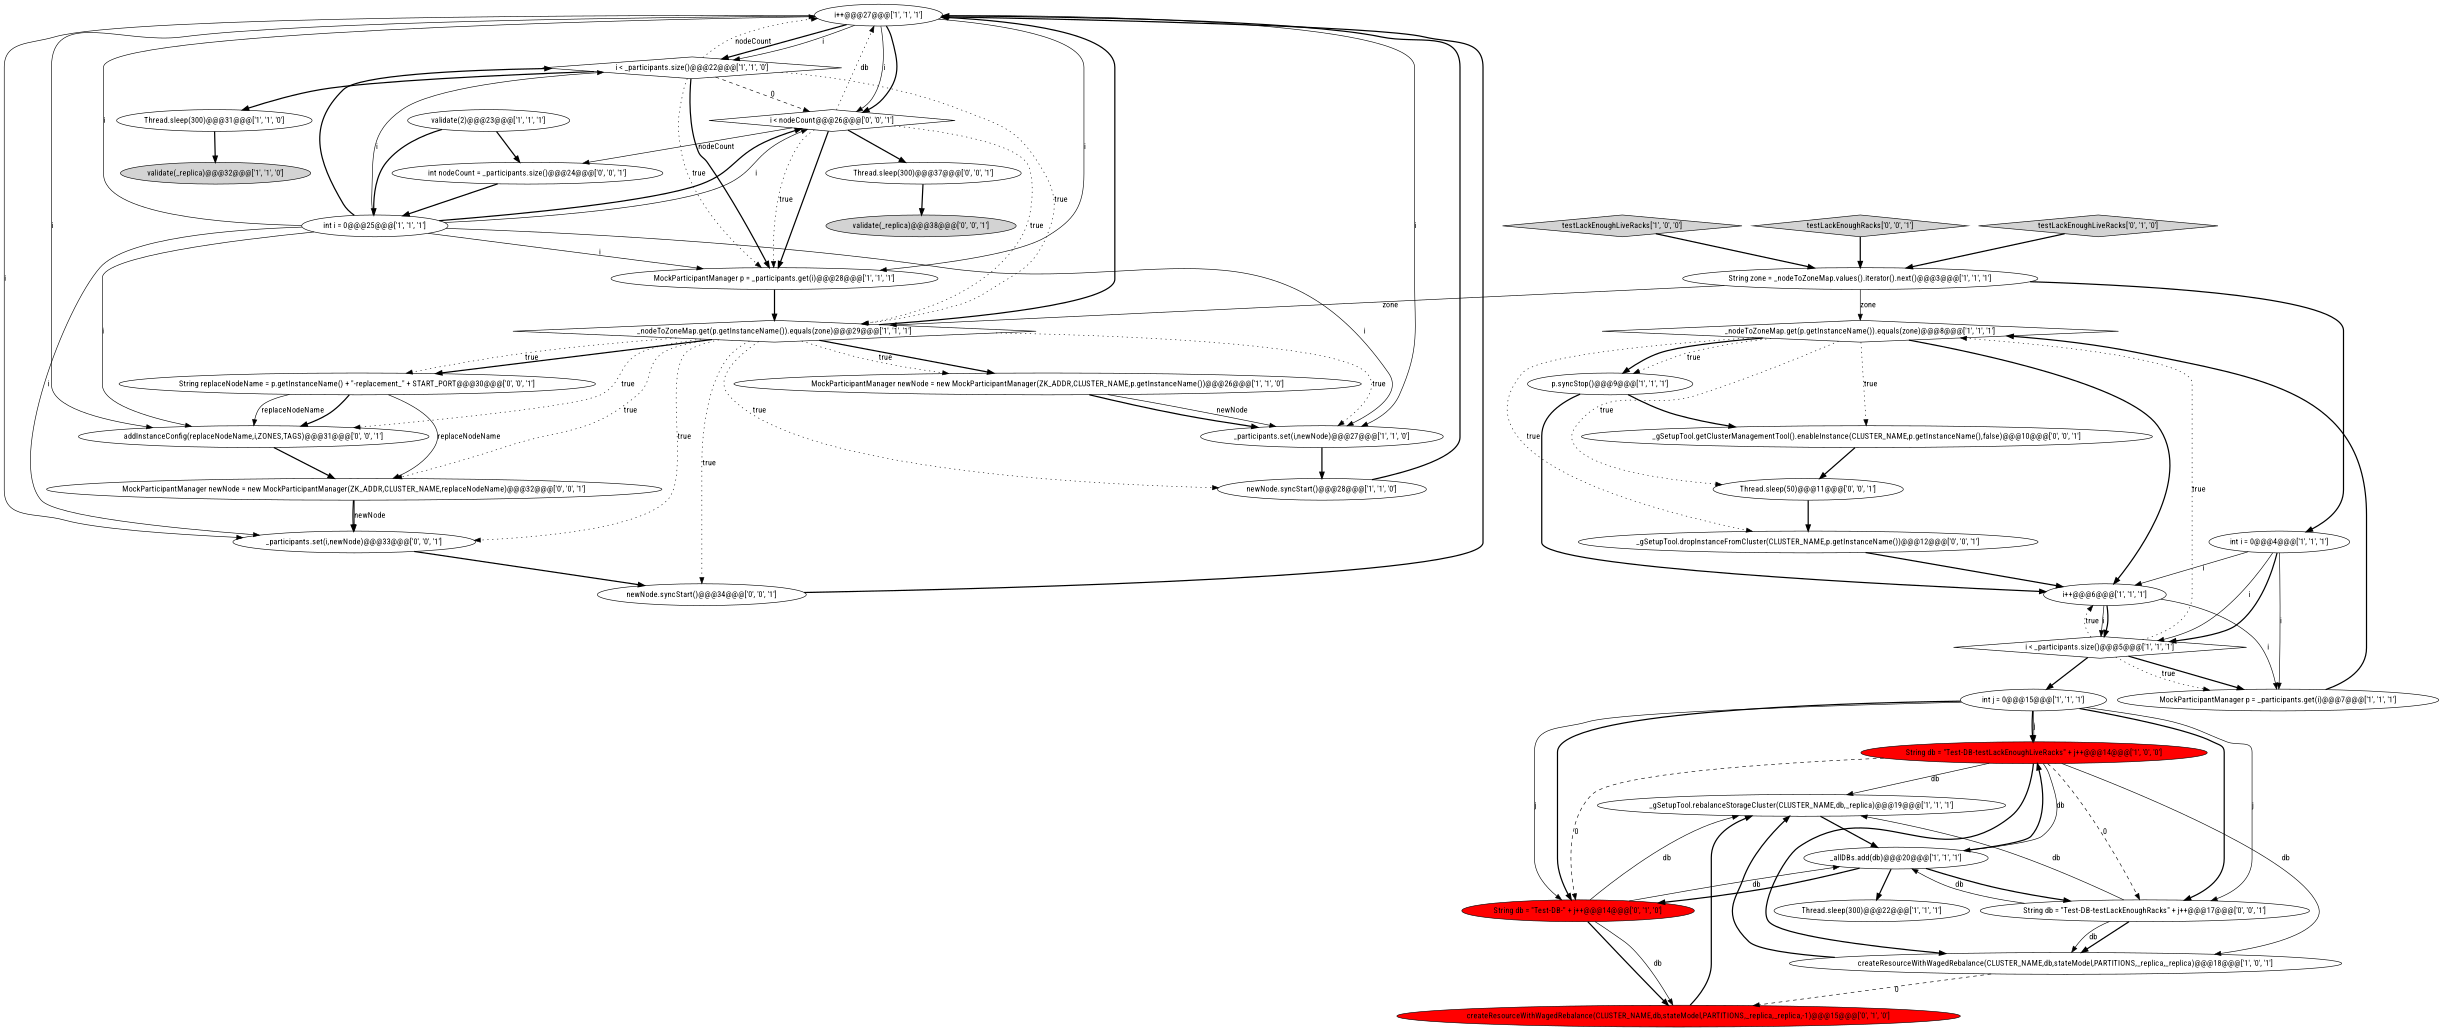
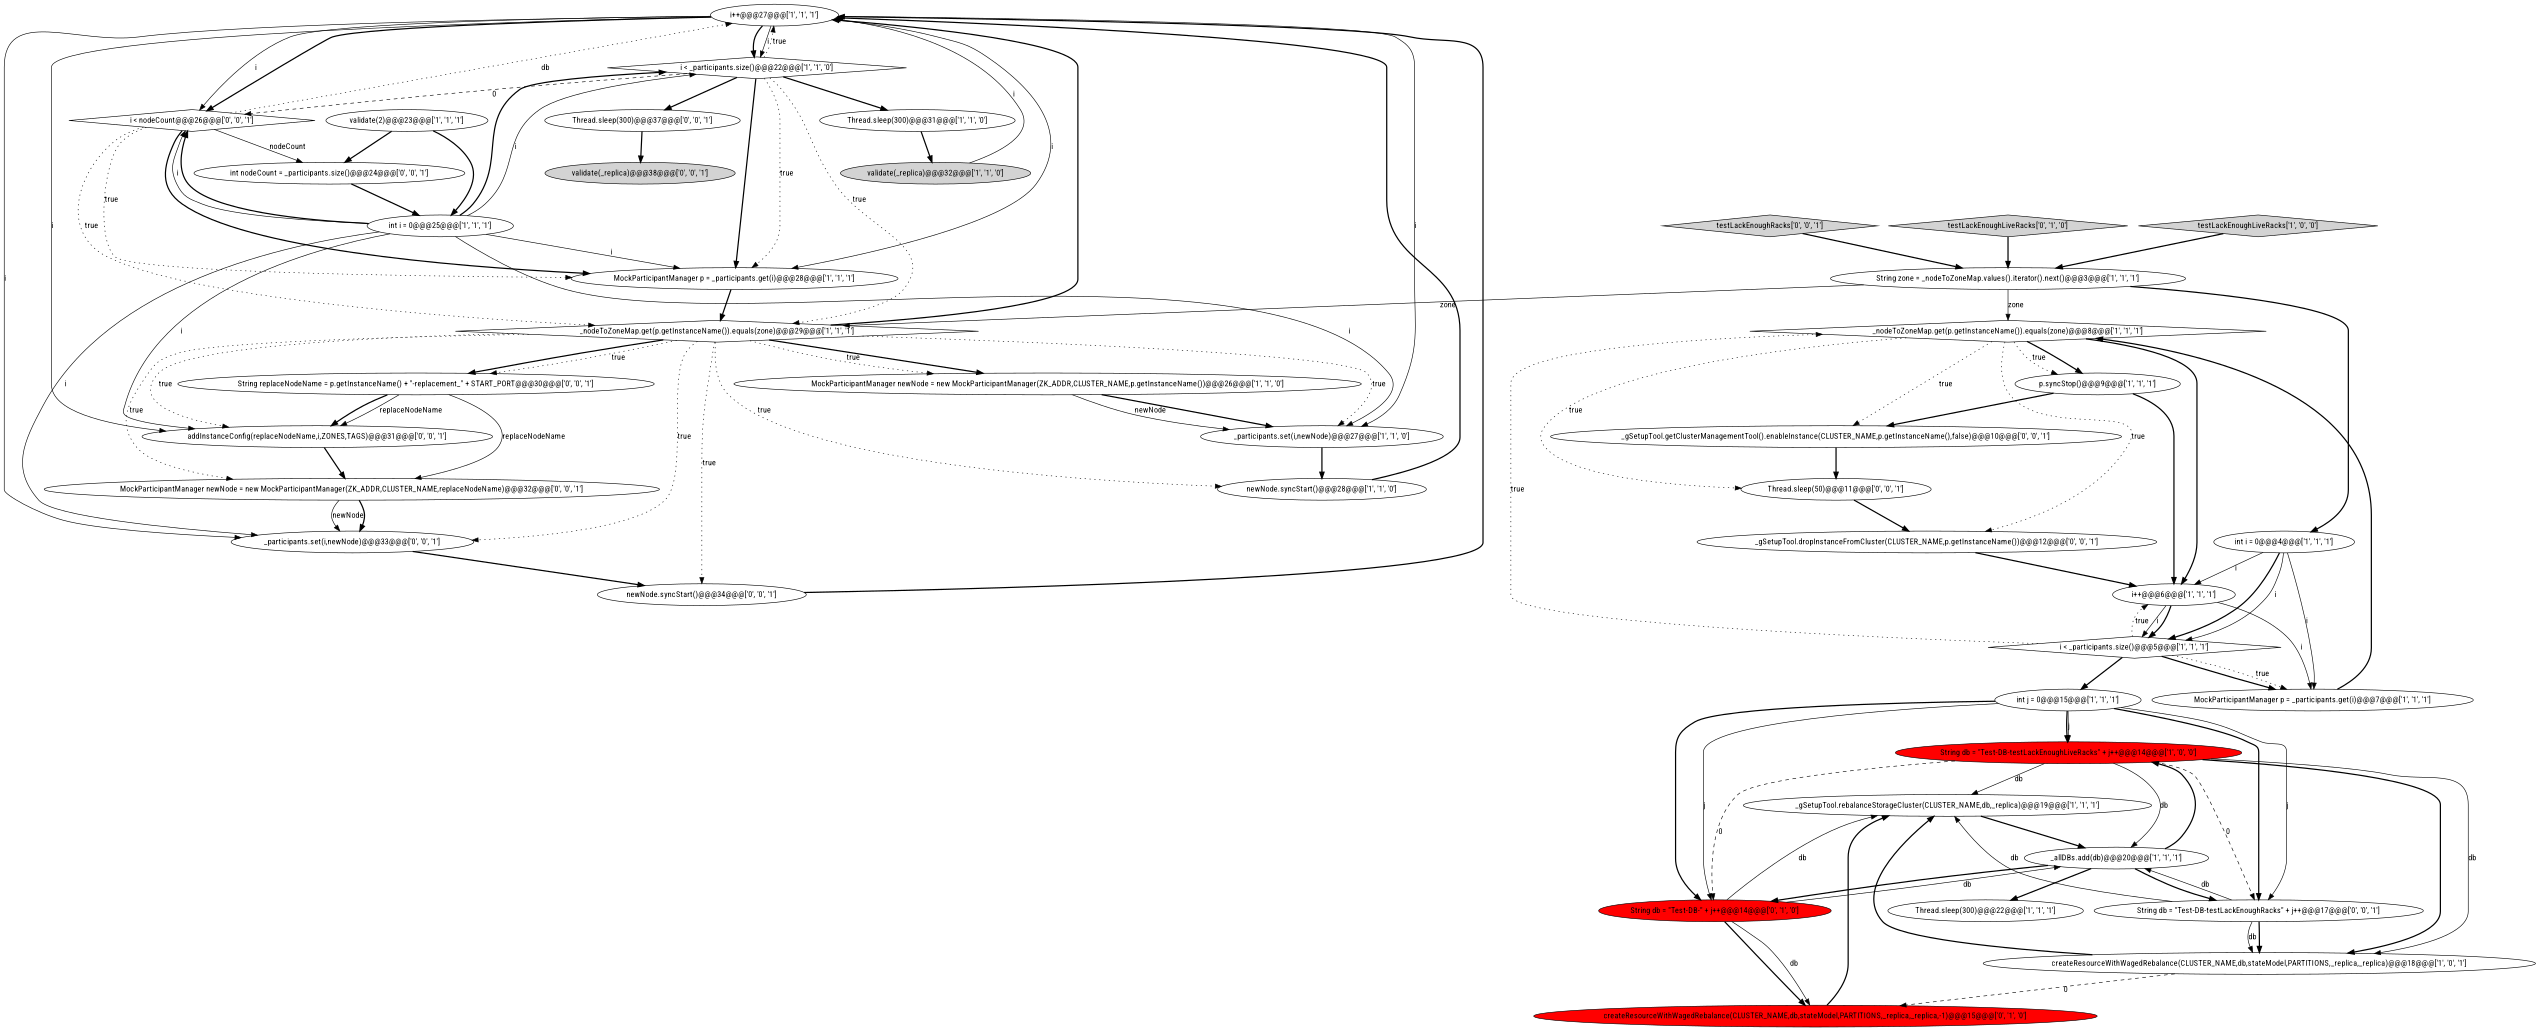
(294, 36) -> (977, 66)
(754, 41) -> (780, 41)
(874, 145) -> (704, 92)
